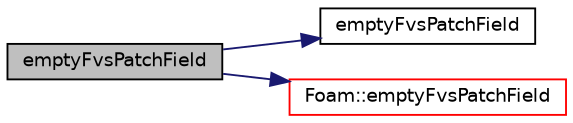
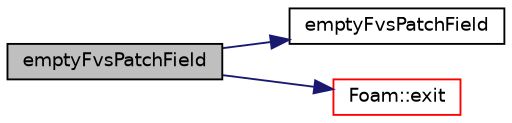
(428, 97) -> (397, 97)
